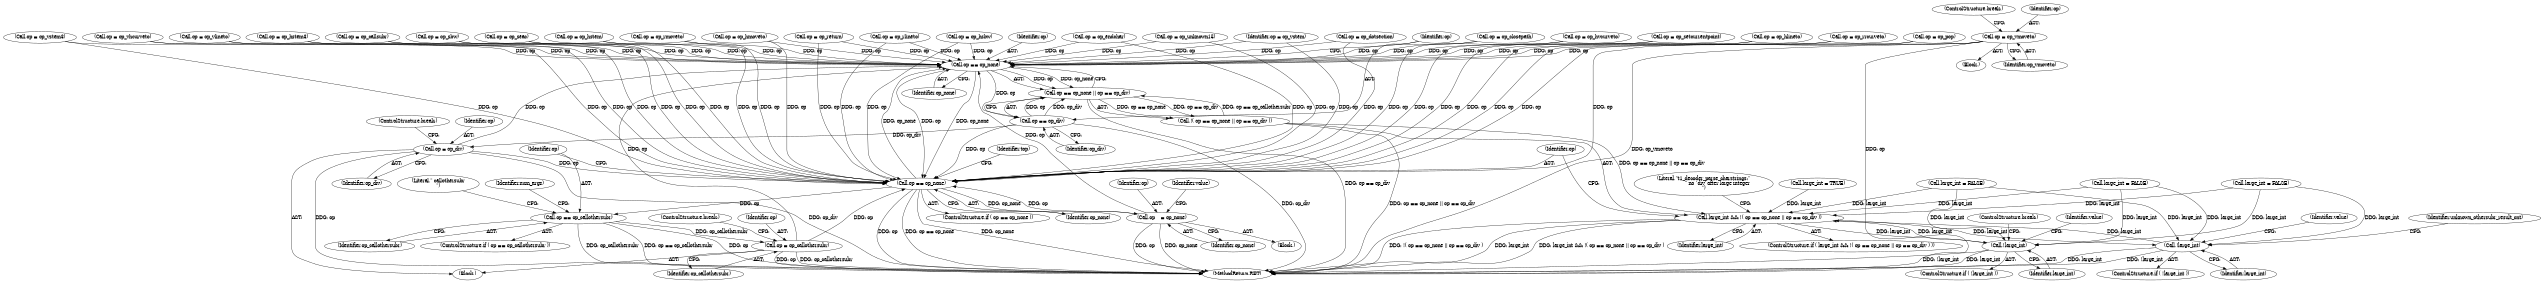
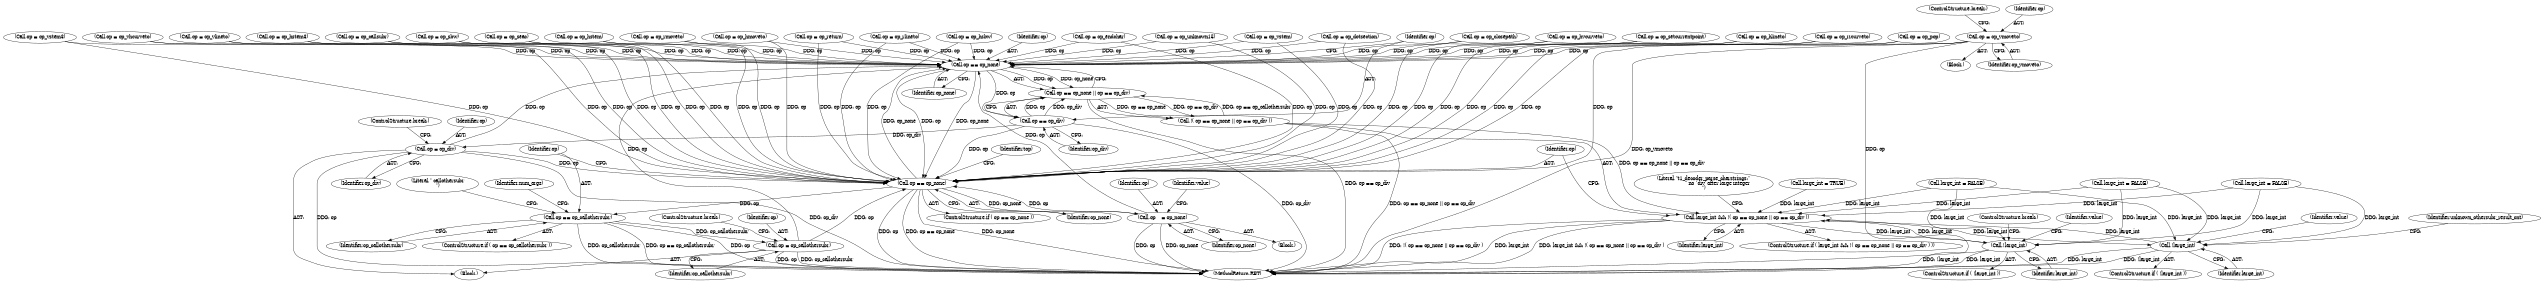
(1276, 37) -> (1268, 37)
